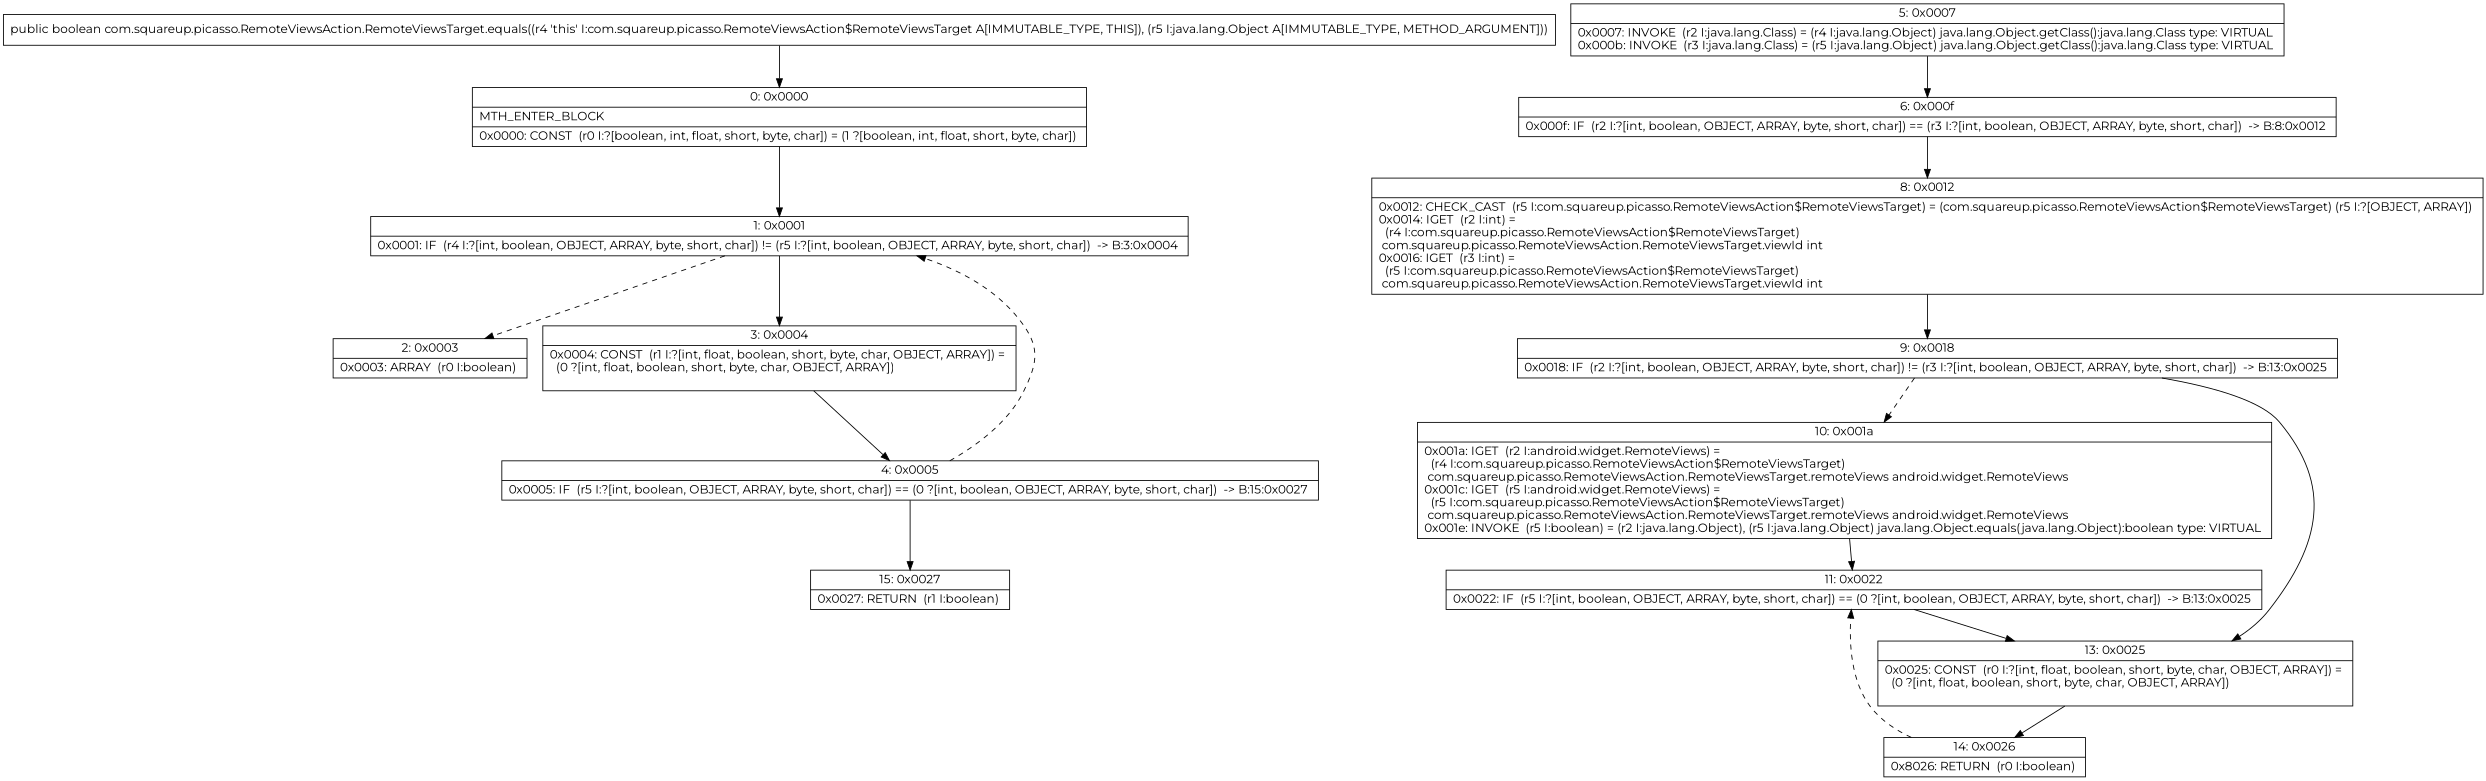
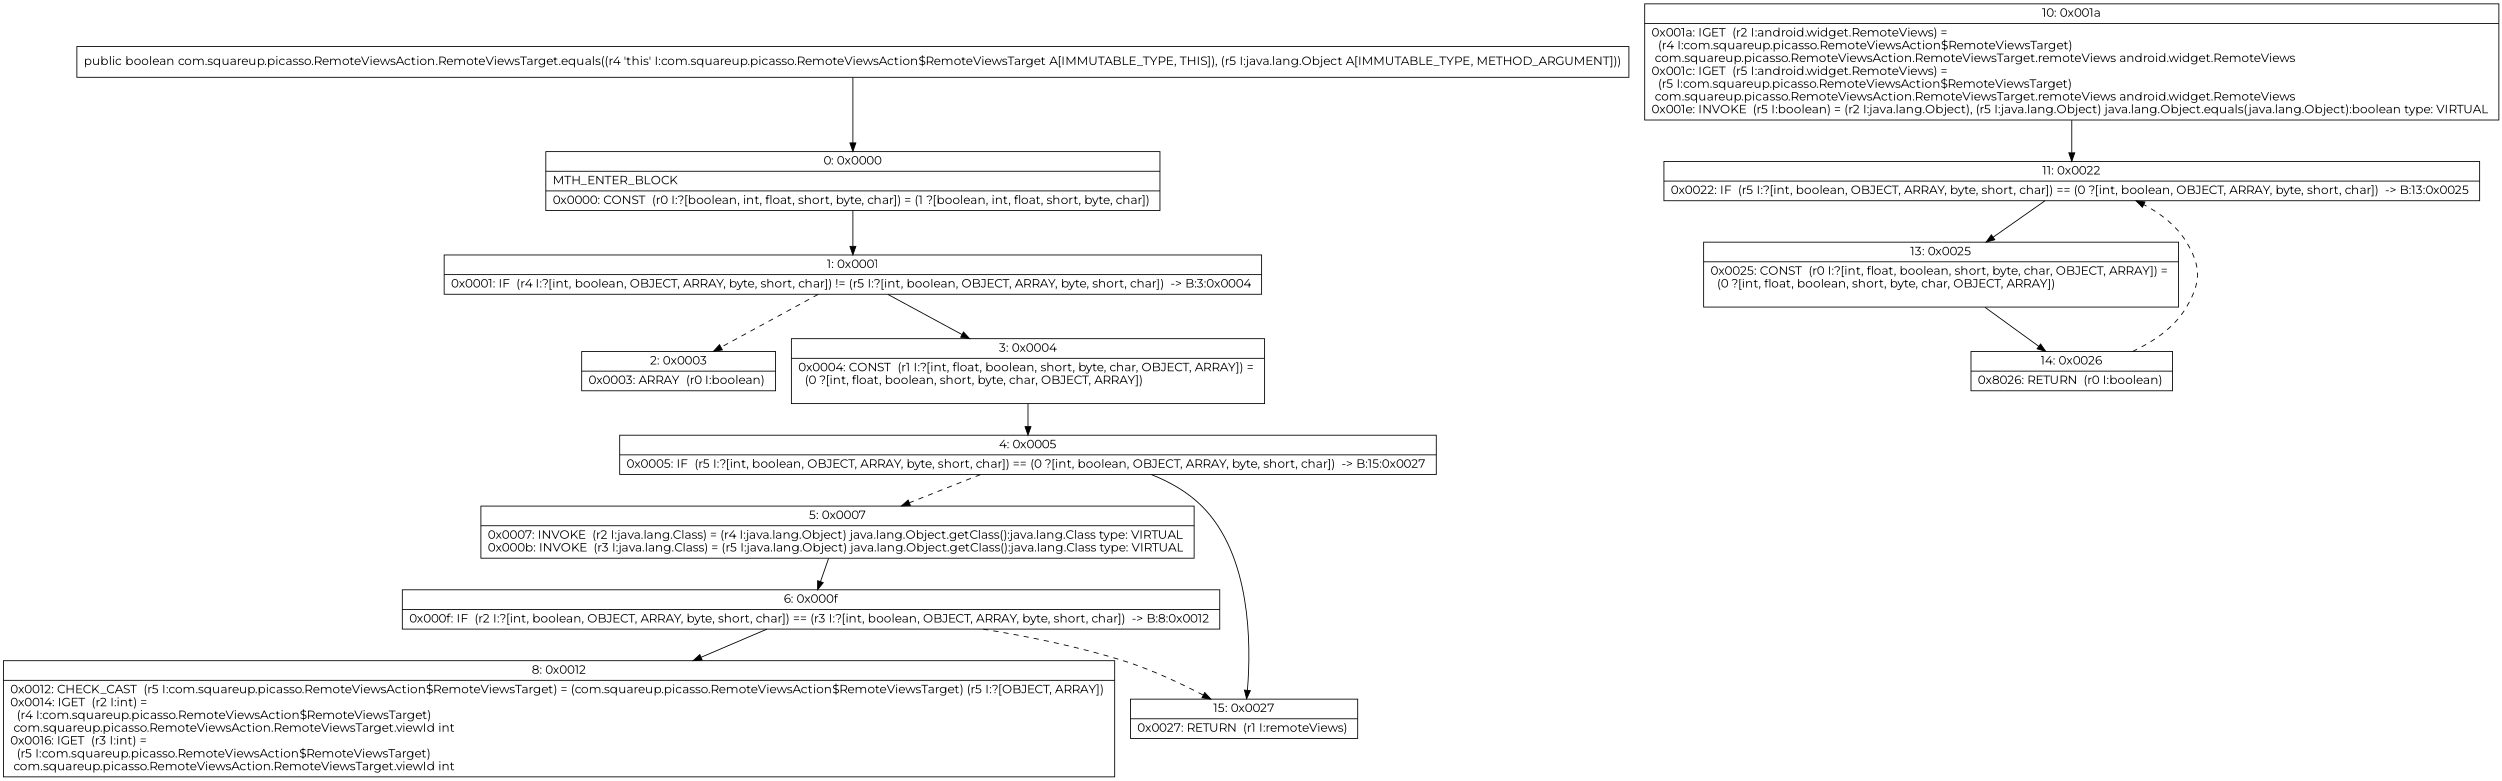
(1034, 349) -> (945, 489)
(1927, 358) -> none
(910, 599) -> (1244, 728)
none -> (1096, 653)
